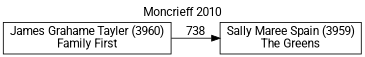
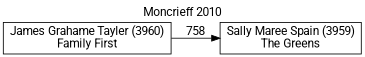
(196, 32) -> (196, 32)
